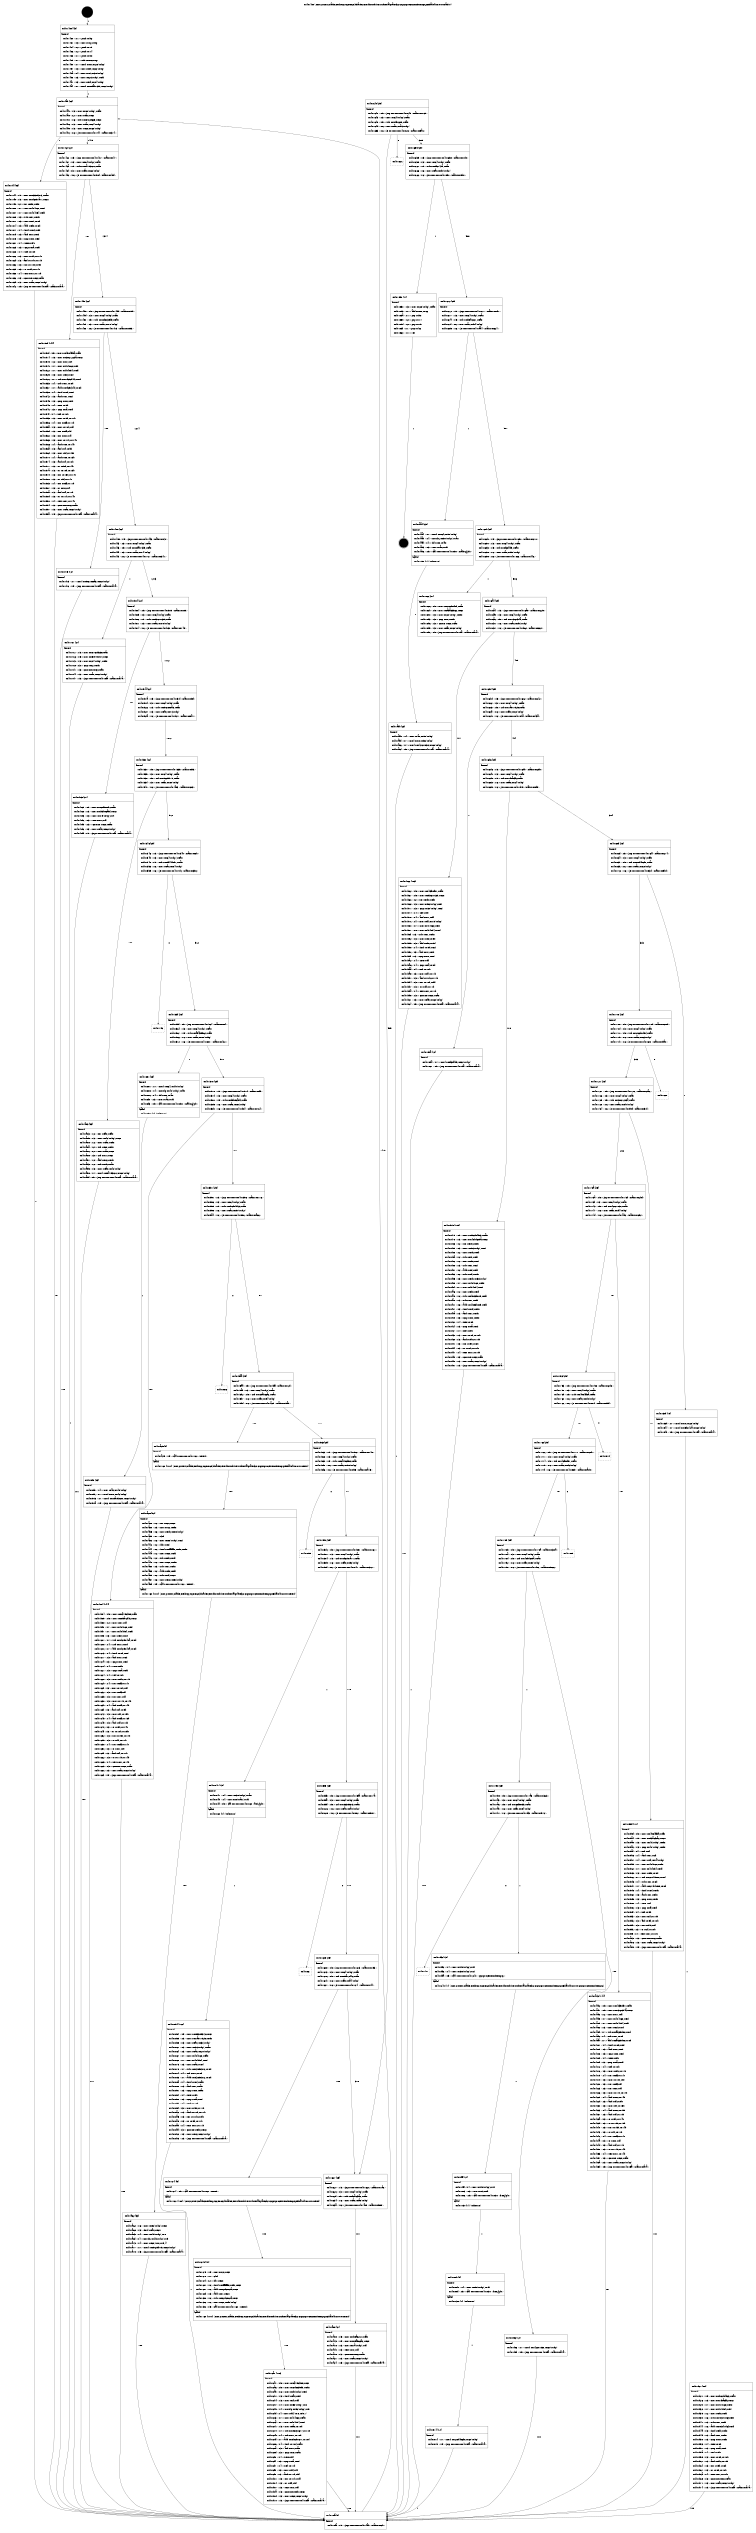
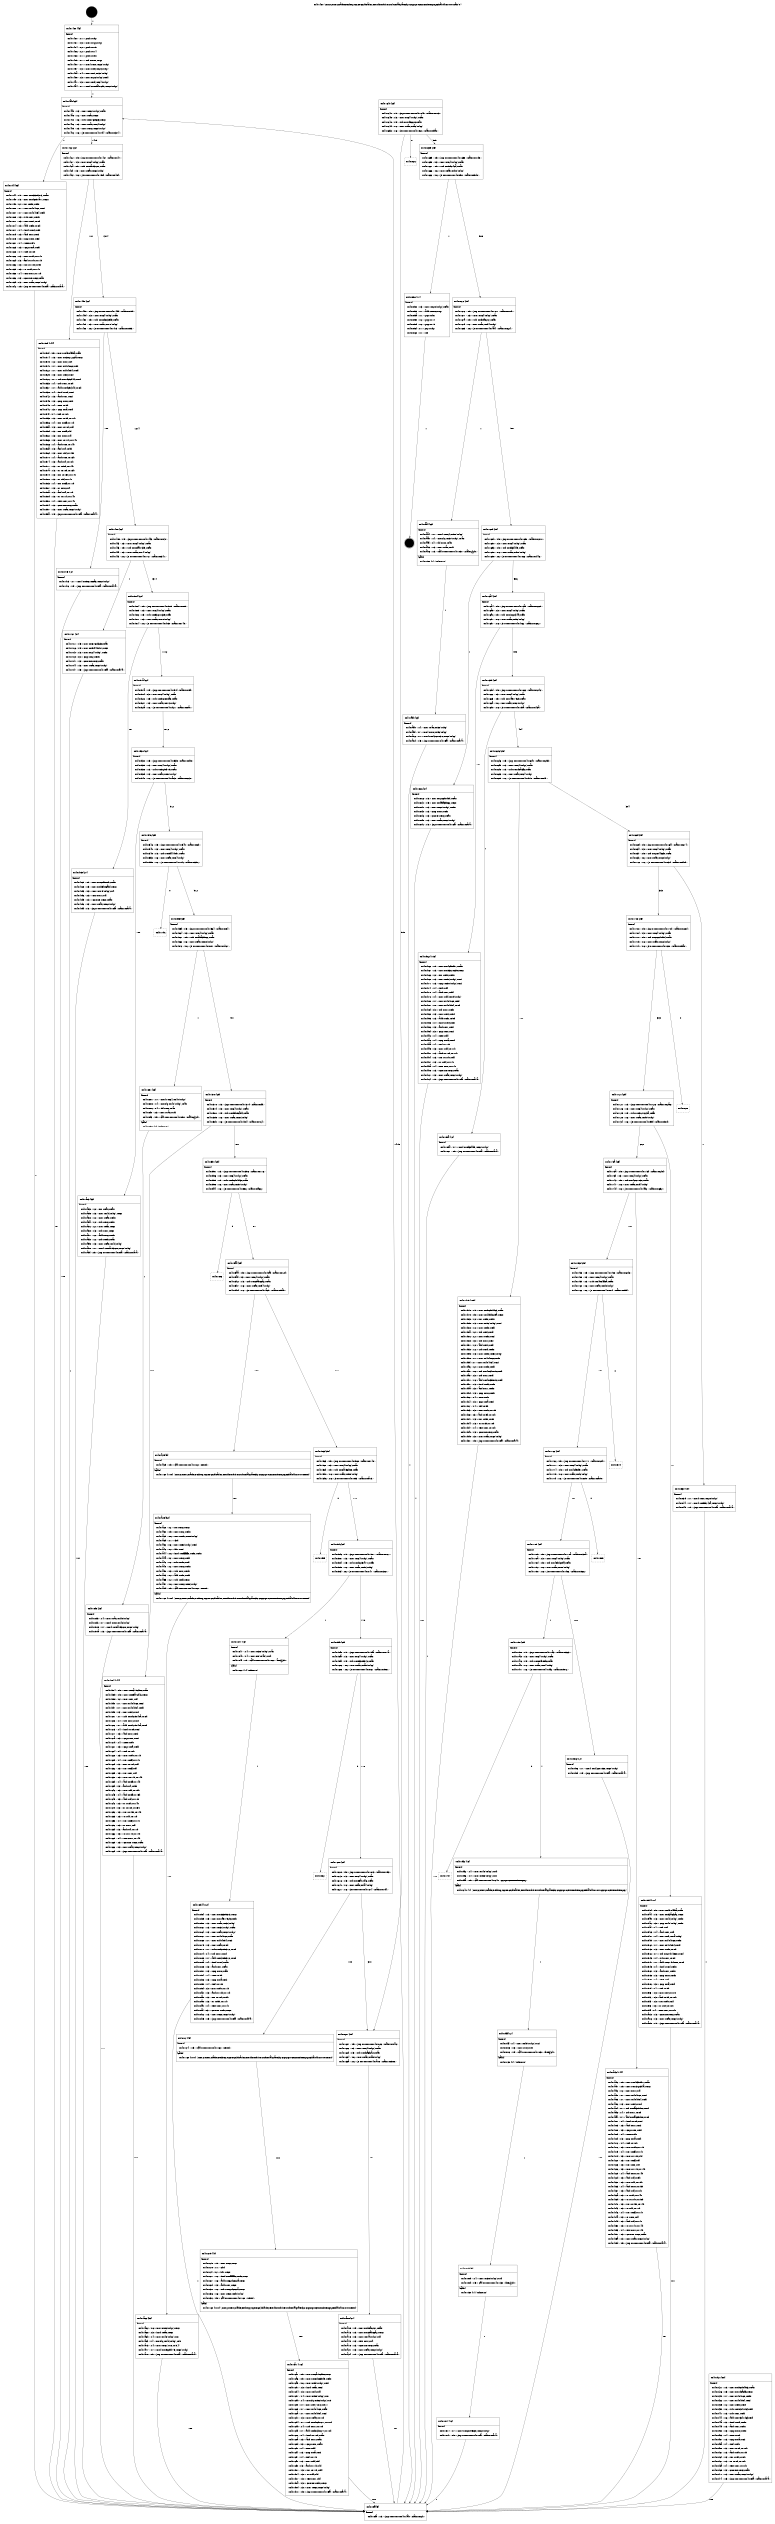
(153, 579) -> (154, 579)
none -> (414, 1665)
